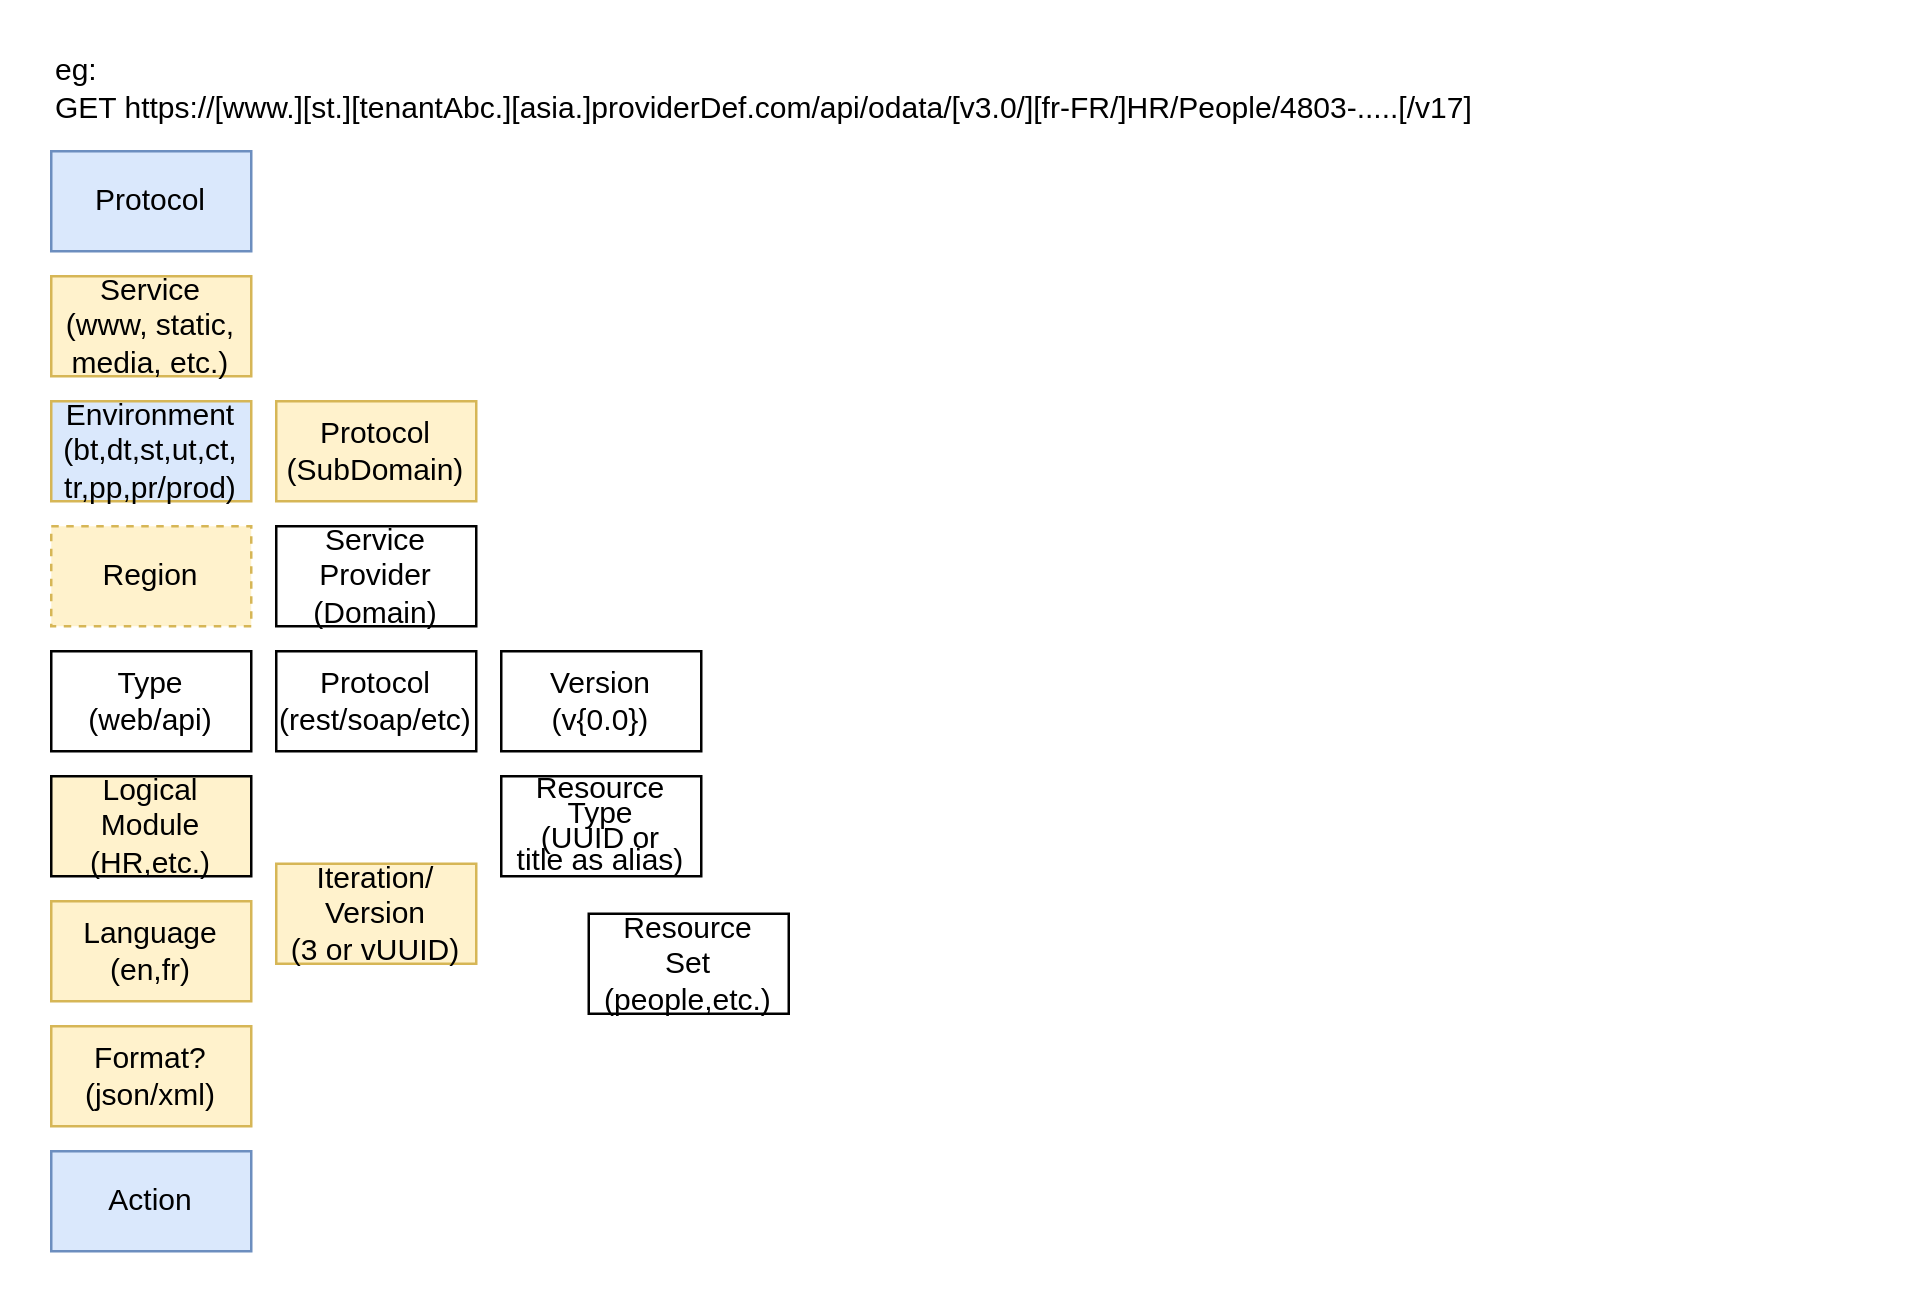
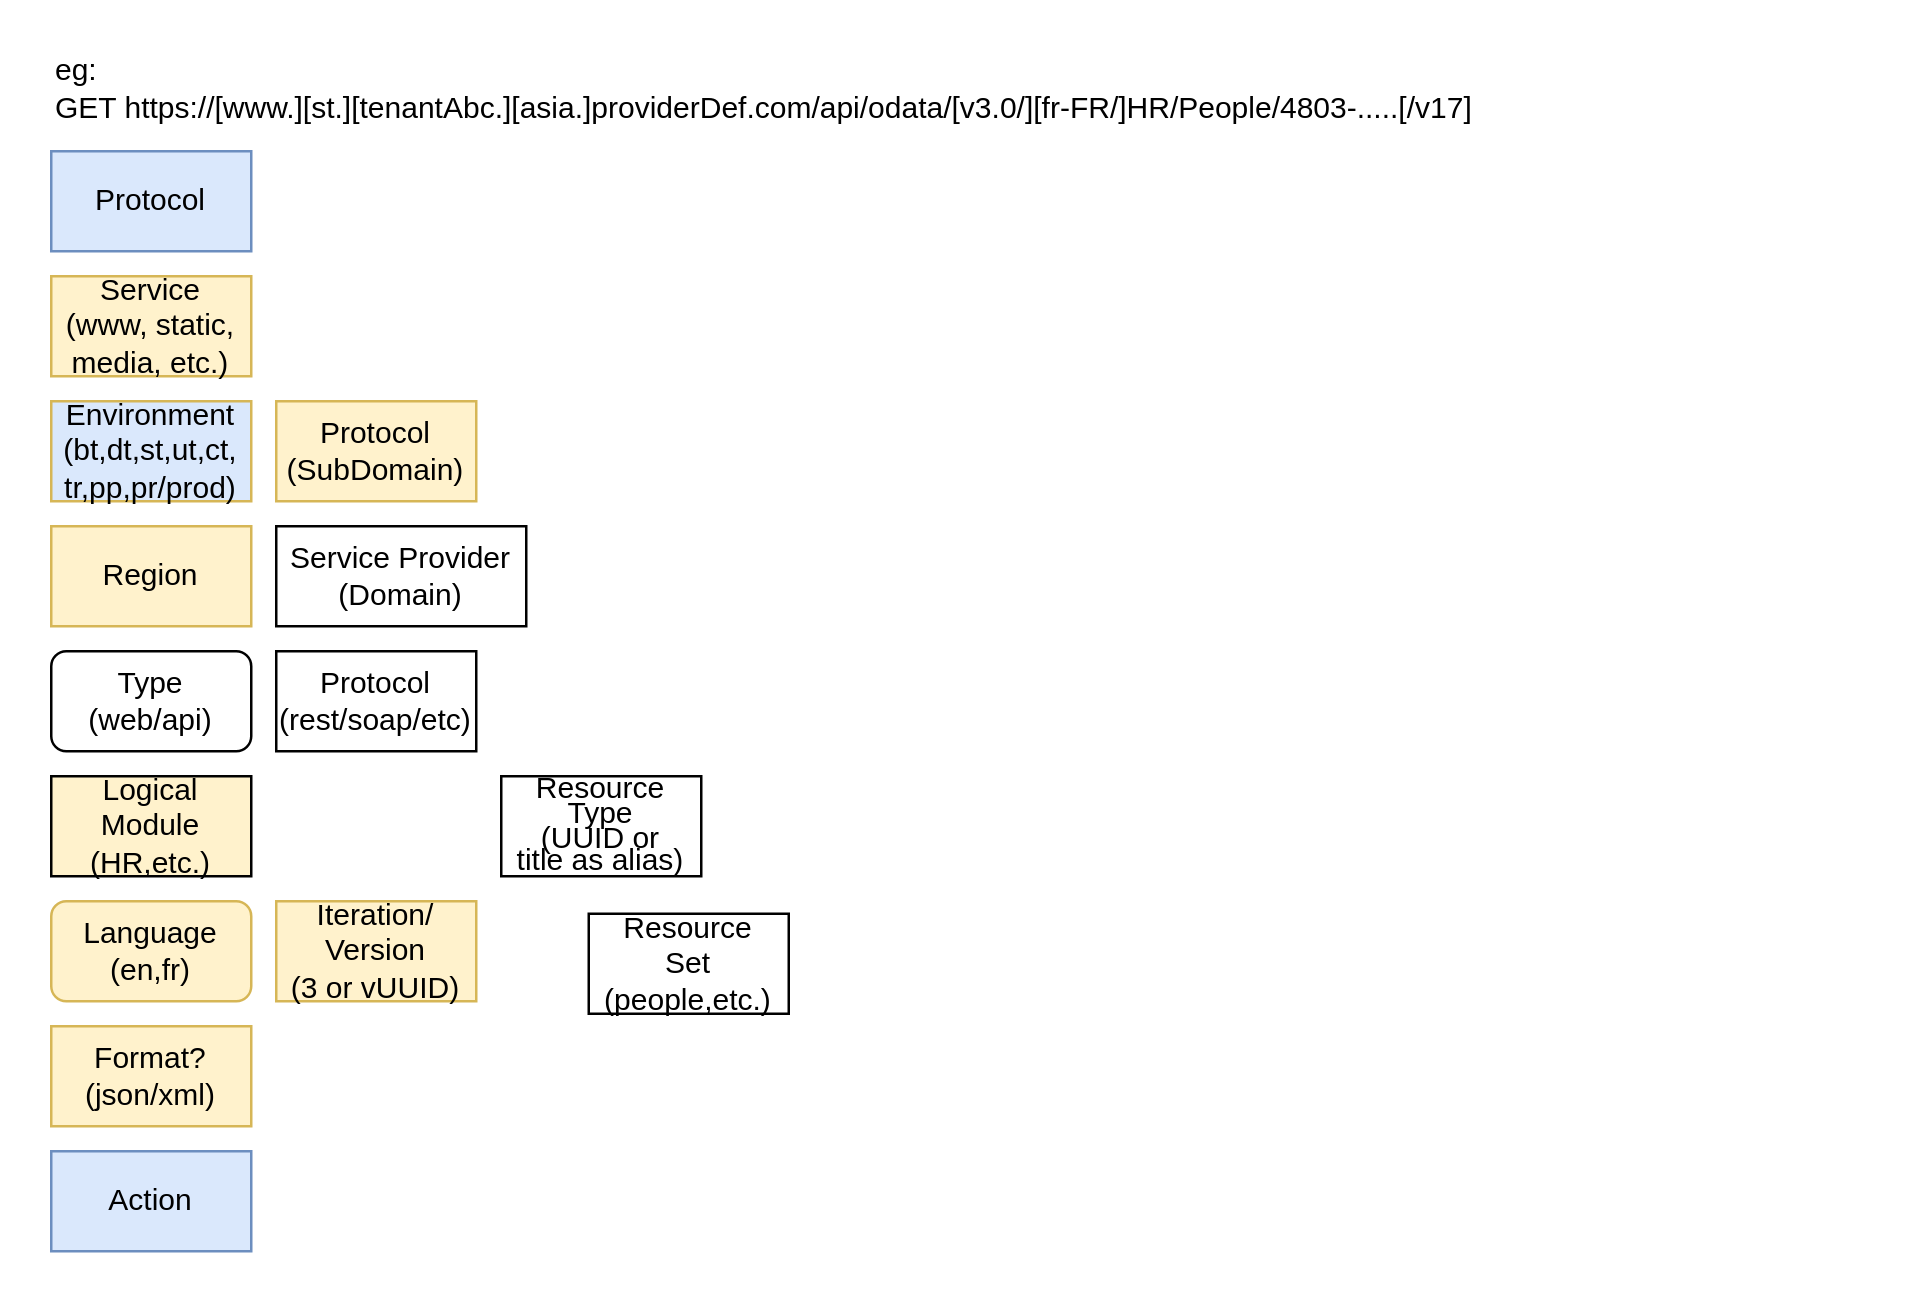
(151, 576) -> (151, 576)
(376, 576) -> (401, 576)
(151, 701) -> (151, 701)
(601, 701) -> none
(376, 914) -> (376, 951)
(151, 951) -> (151, 951)
